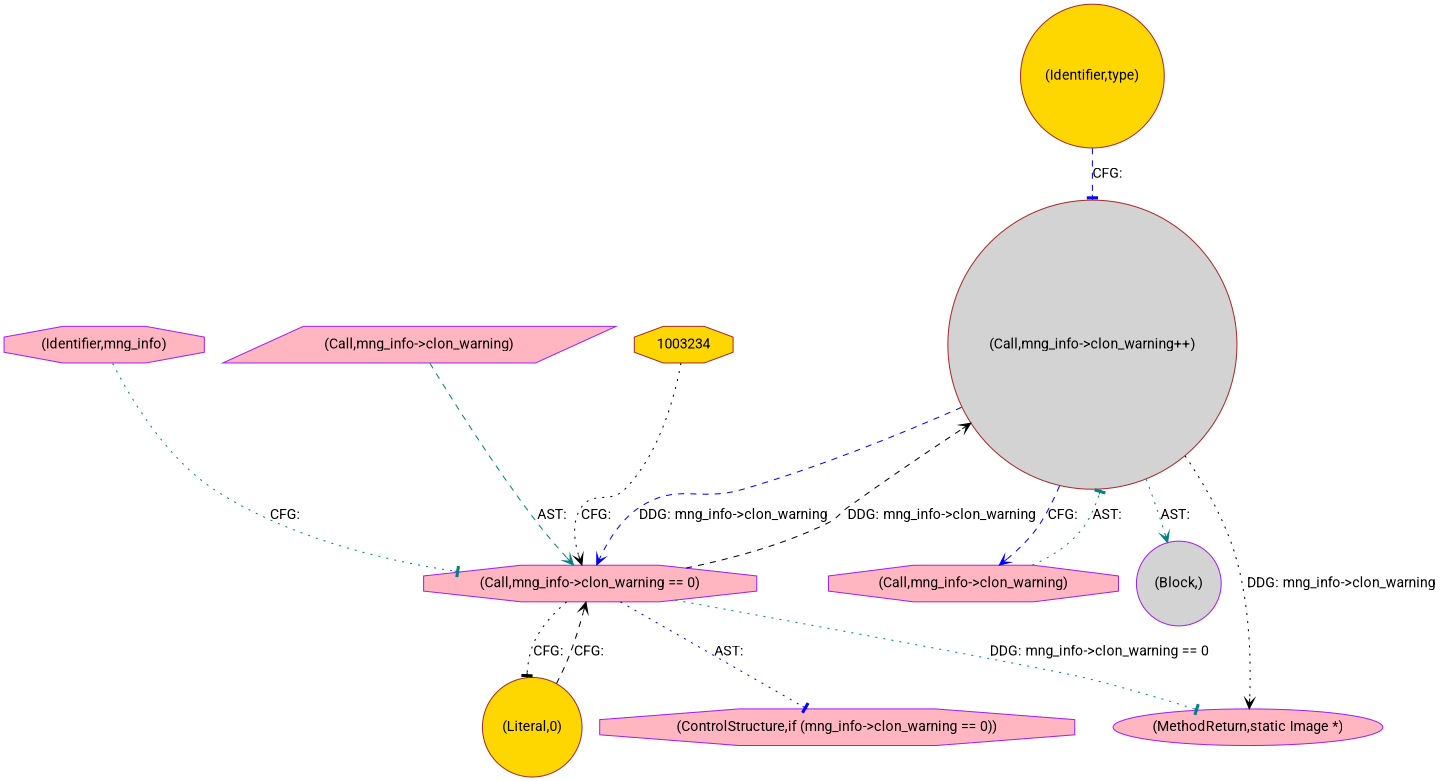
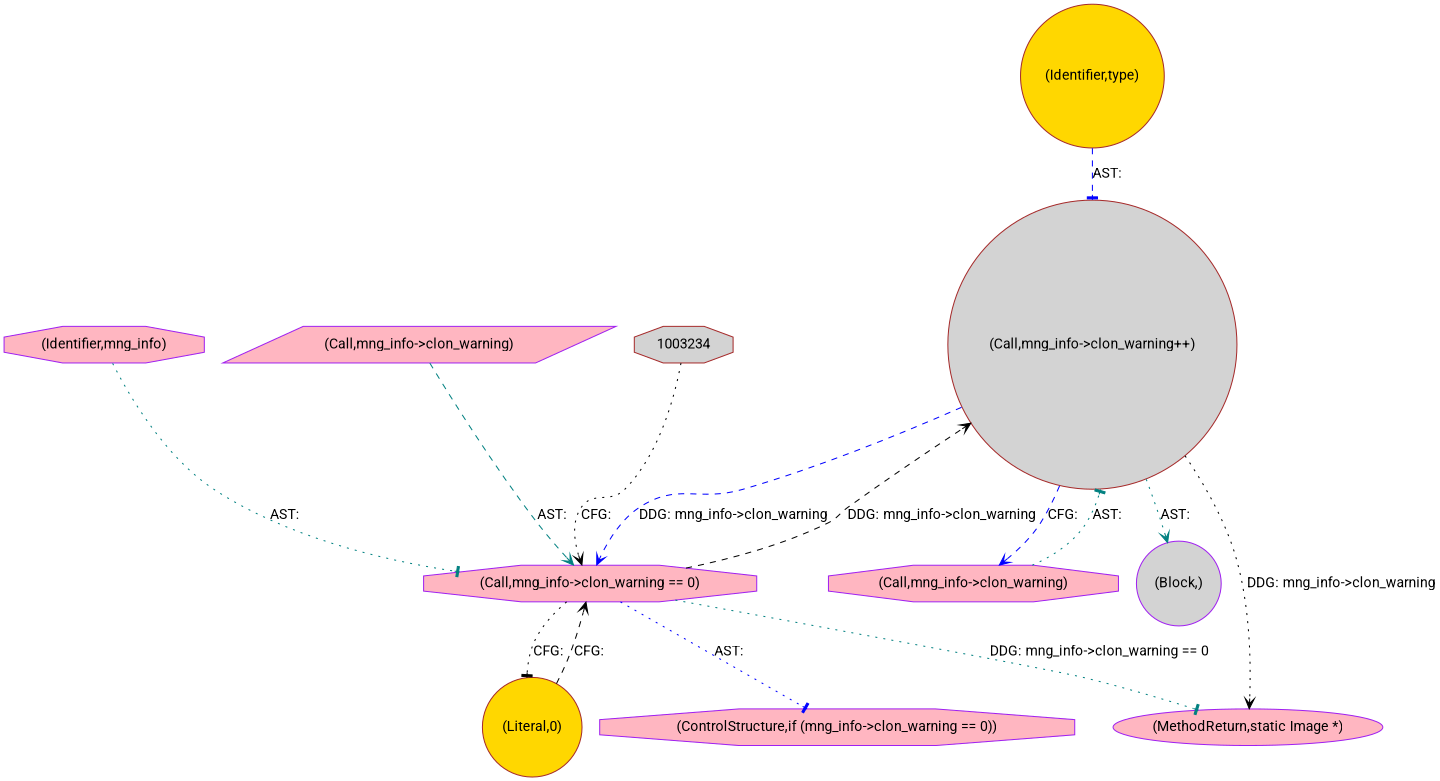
(1110, 174) -> (1110, 174)
(684, 345) -> (684, 345)
(287, 515) -> (287, 515)
